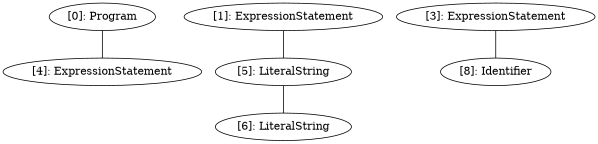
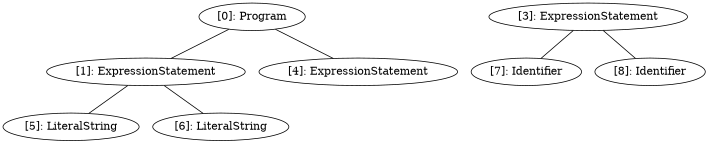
none -> (200, 44)
none -> (526, 72)
(283, 99) -> (184, 99)
